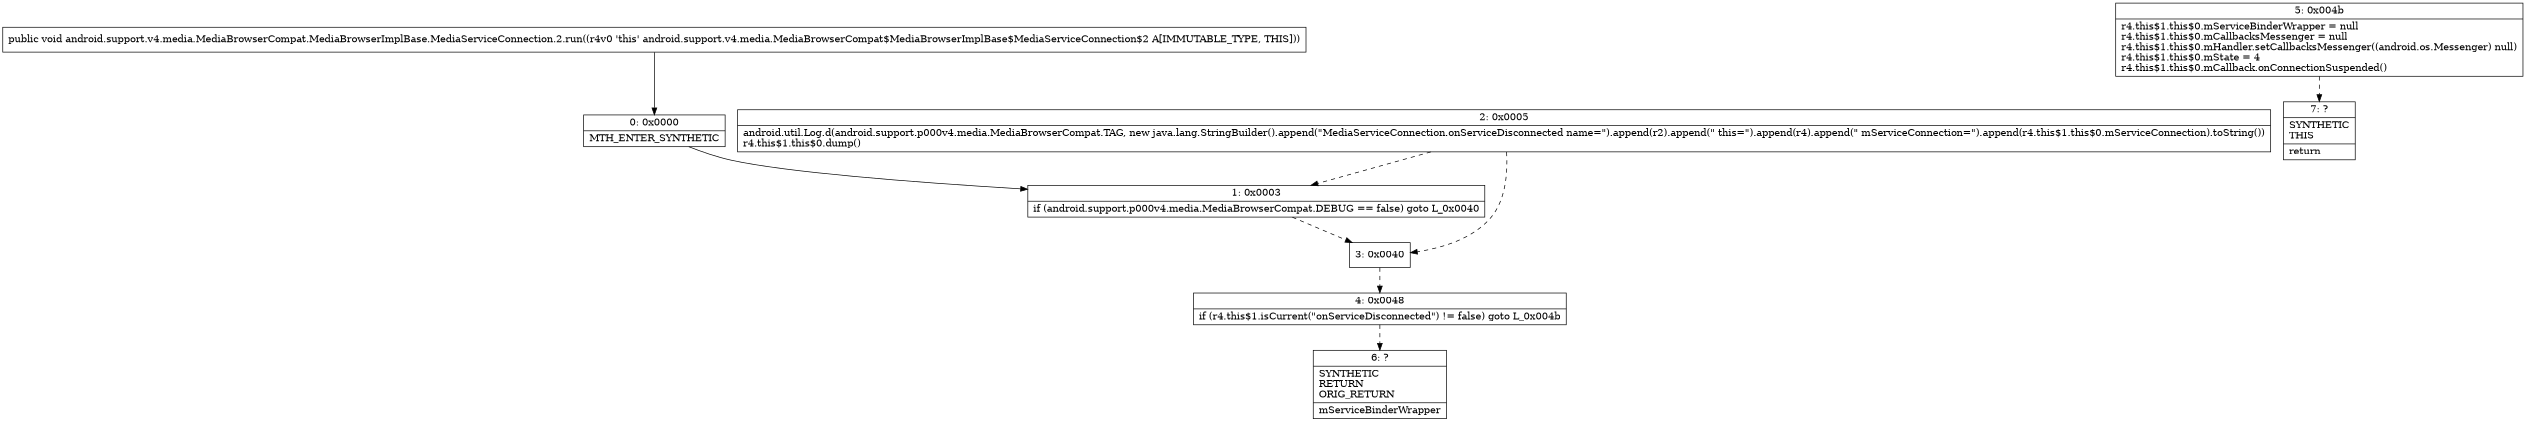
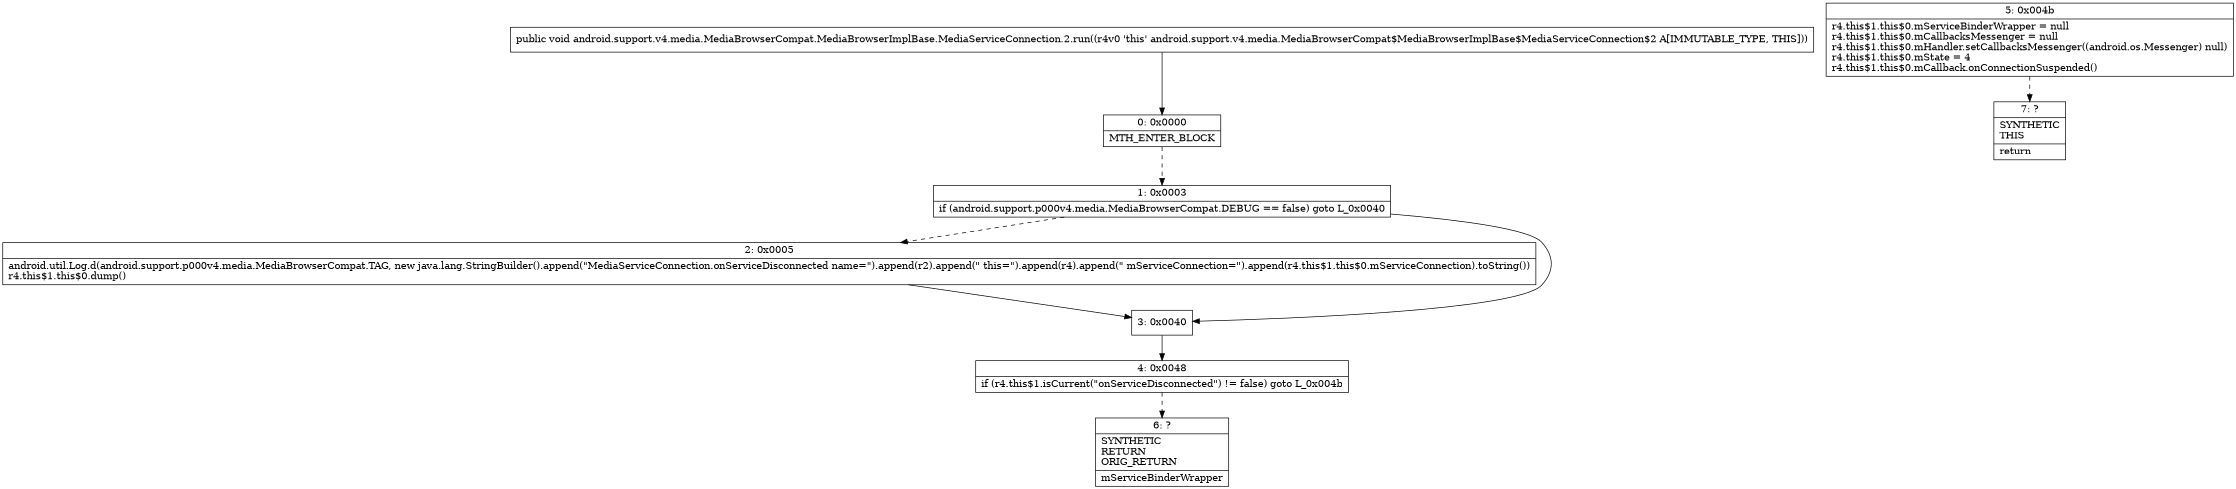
(654, 138) -> (1162, 138)
(1374, 168) -> (986, 229)
(853, 176) -> (1162, 162)
(1486, 222) -> (1017, 301)
(1319, 229) -> (1473, 303)
(1380, 277) -> (1162, 345)
